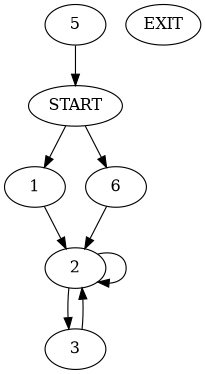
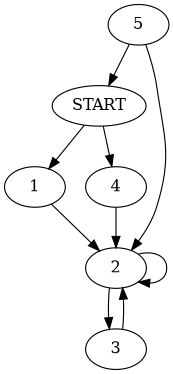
(163, 25) -> none
none -> (165, 145)
(116, 187) -> (116, 187)
